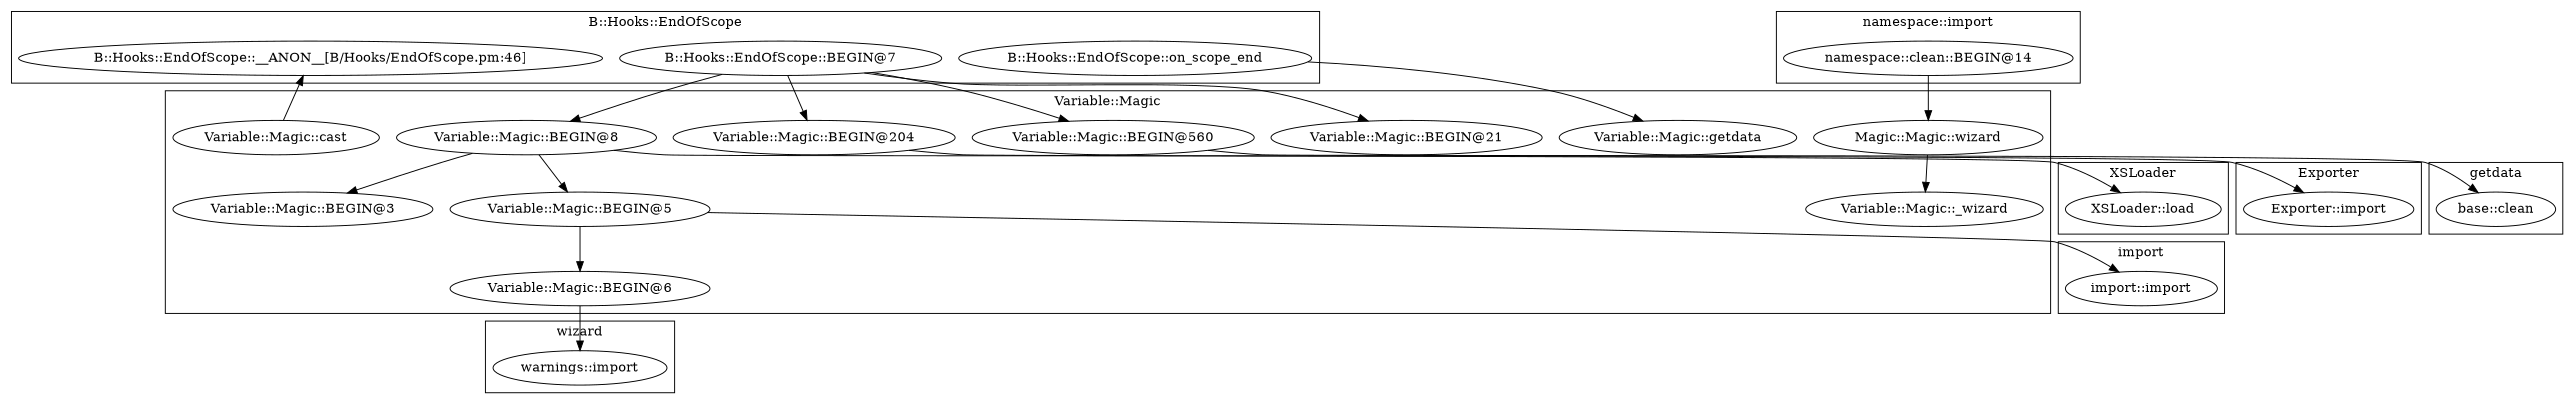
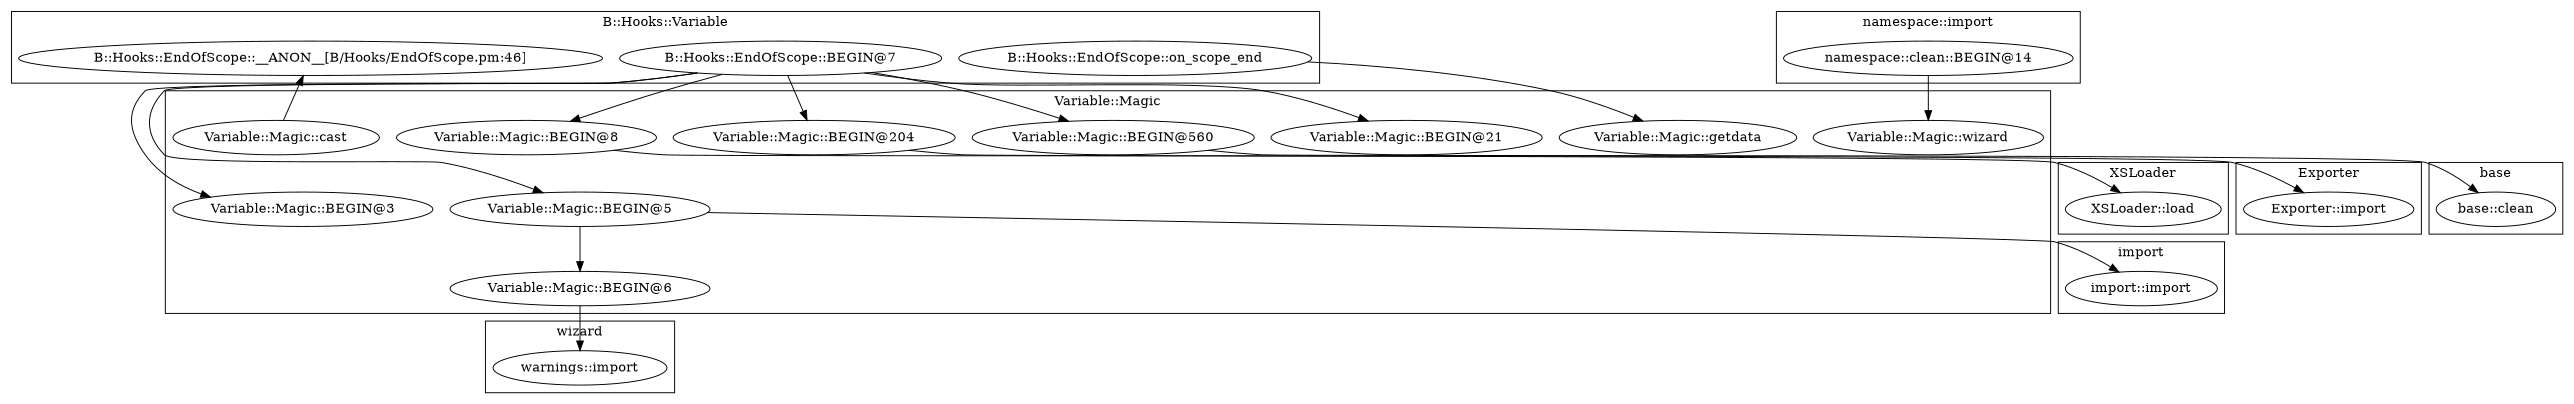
(666, 22) -> (666, 22)
(1928, 138) -> (1928, 138)
(550, 169) -> (150, 116)
(414, 171) -> (351, 84)
(2496, 173) -> (2496, 173)
(1924, 209) -> none
